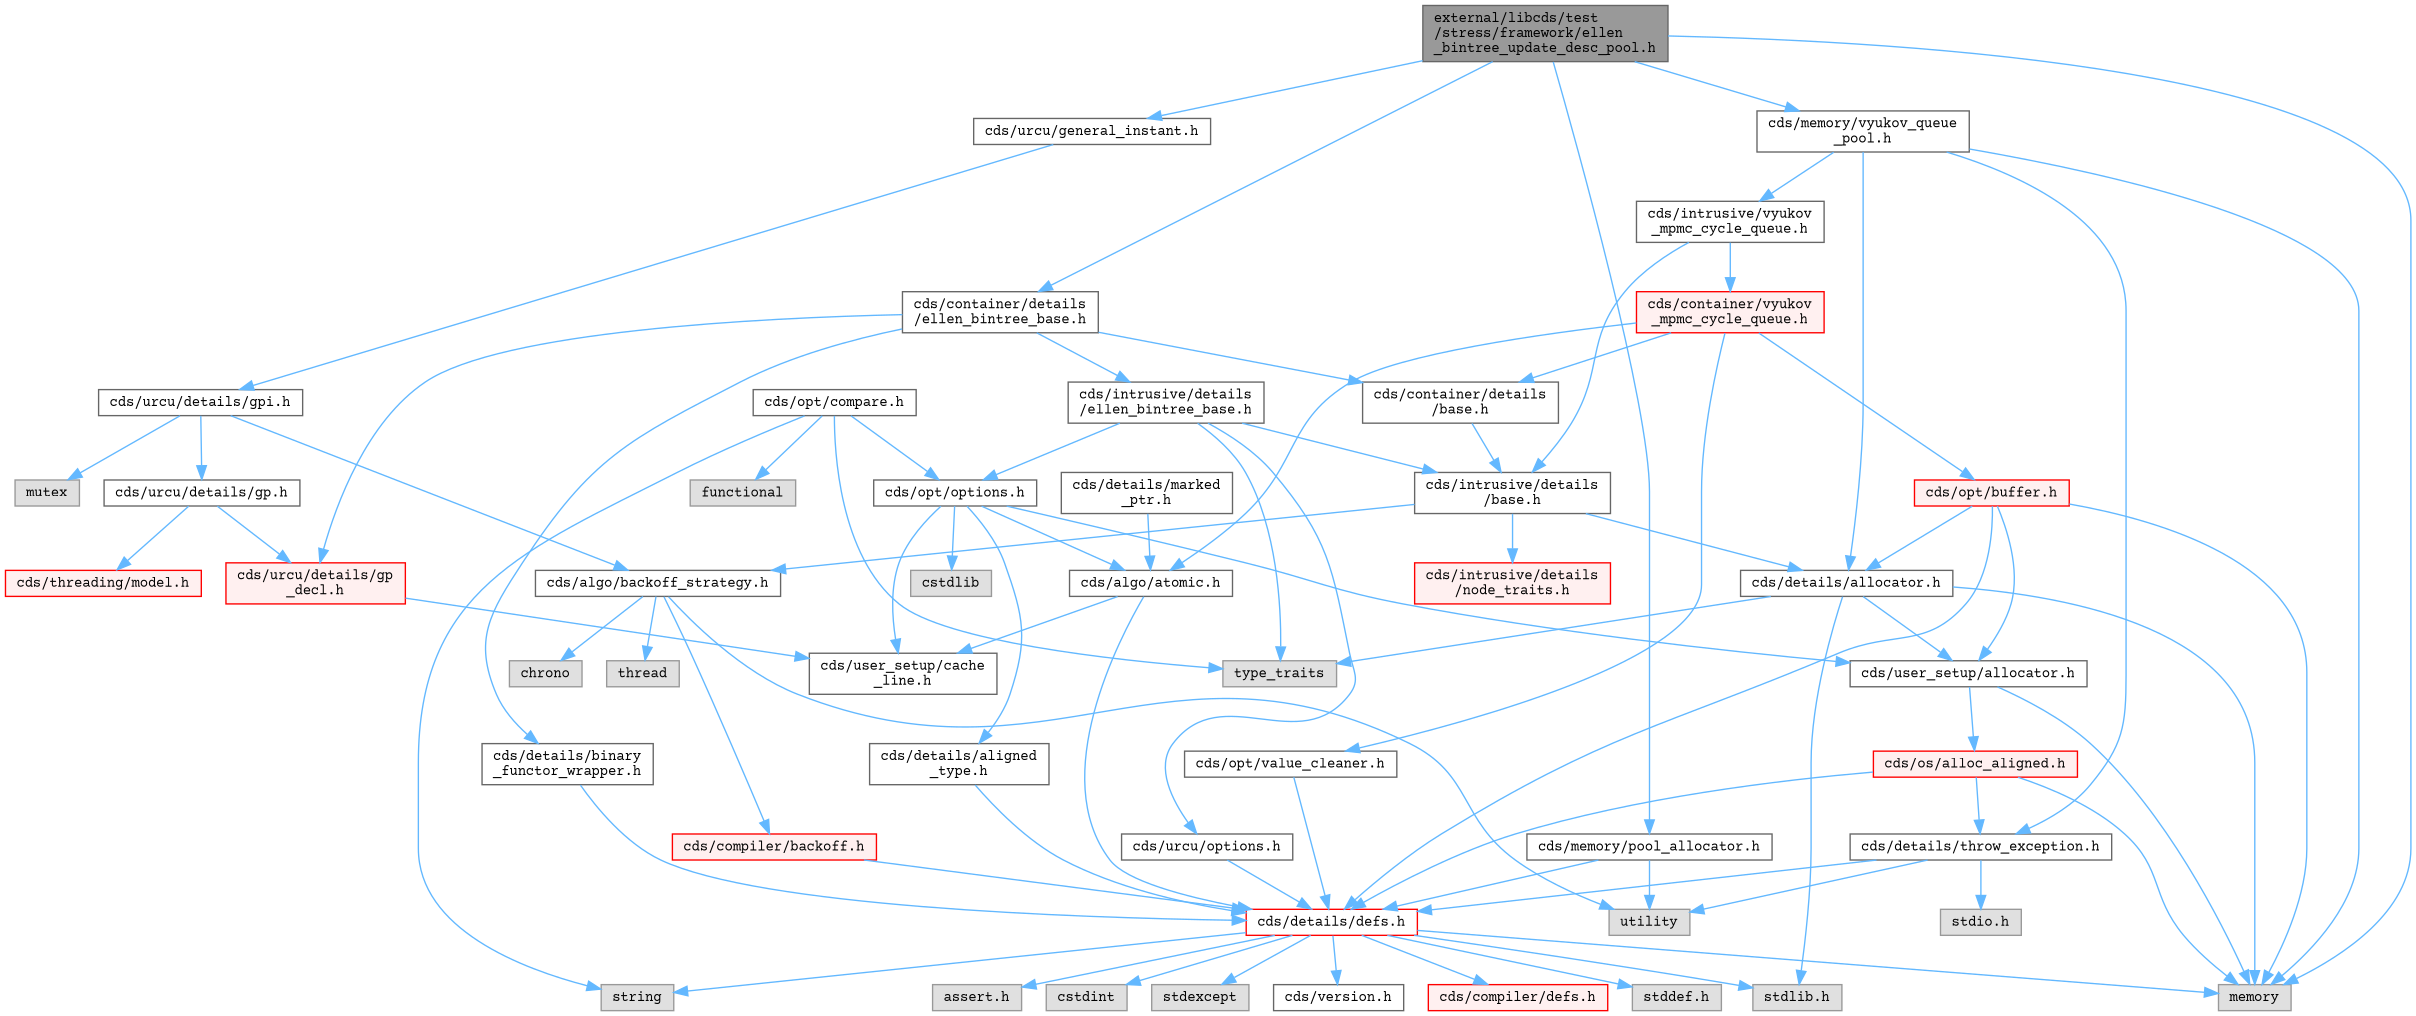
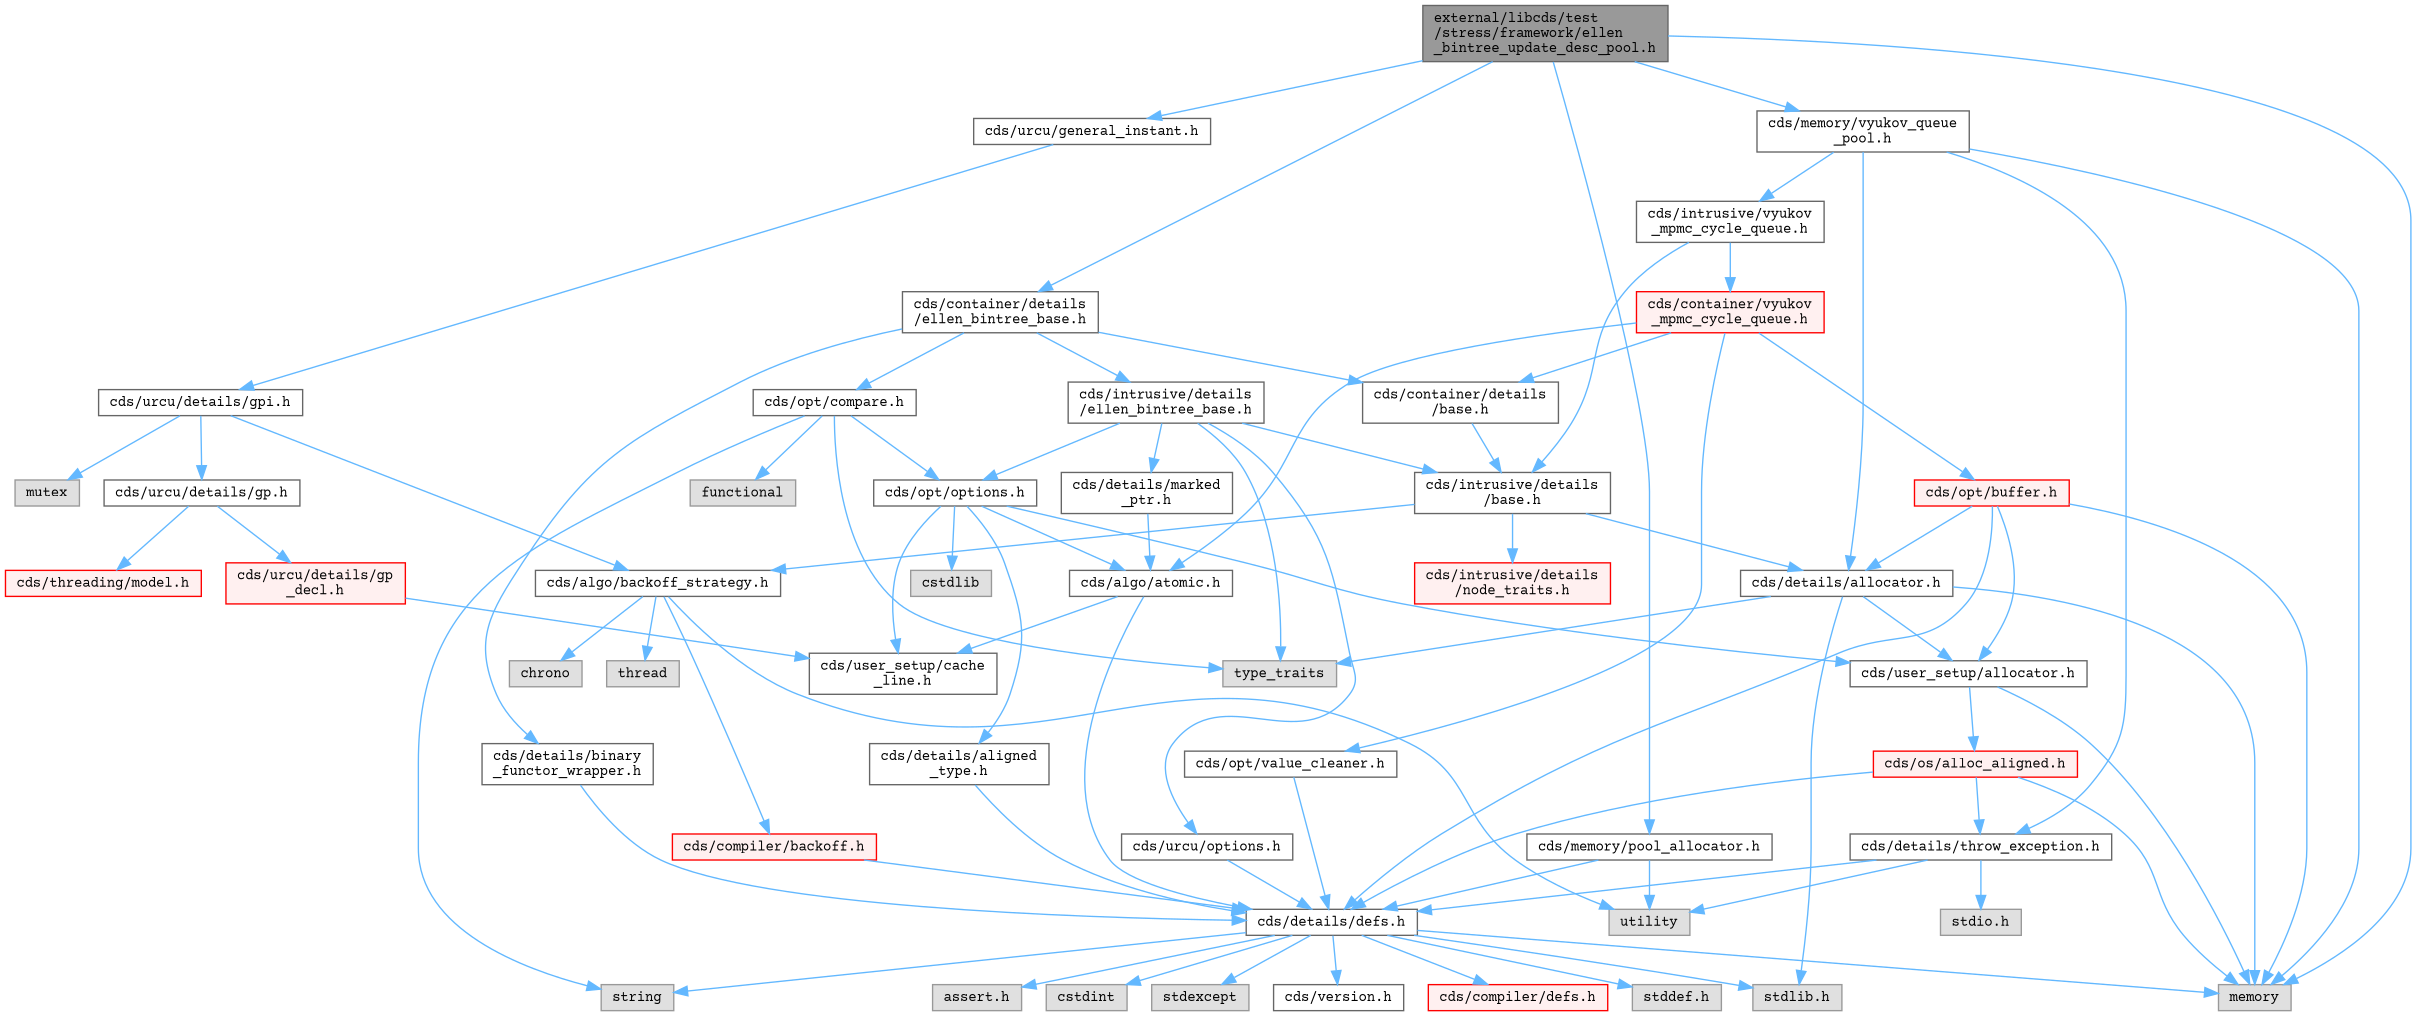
(561, 341) -> (916, 358)
none -> (1158, 441)
(1332, 922) -> (1332, 922)
